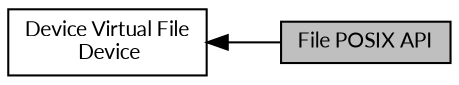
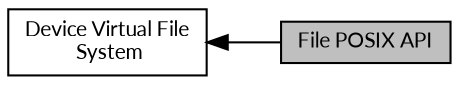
(107, 42) -> (107, 42)
